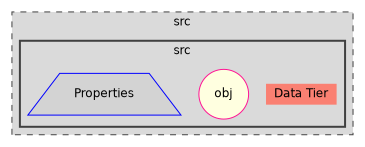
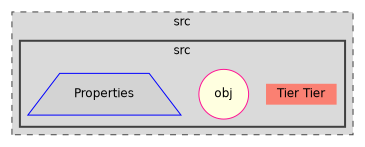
(301, 94) -> (301, 94)
